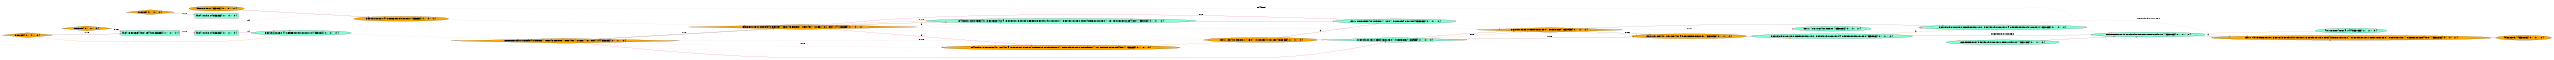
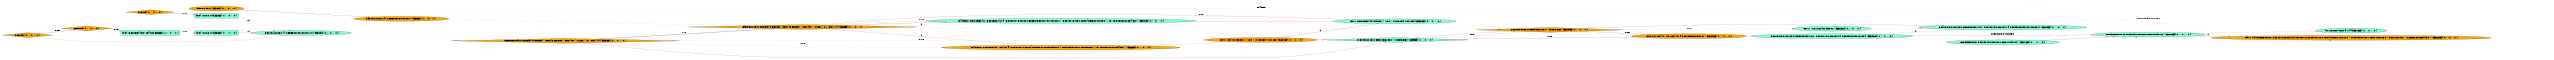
(85, 34) -> (56, 32)
(2524, 38) -> none
